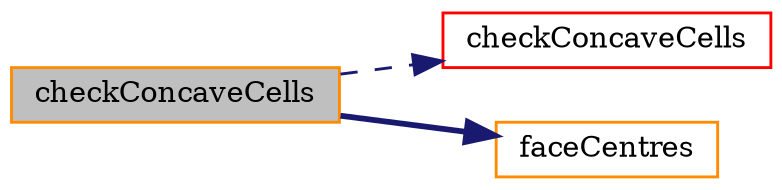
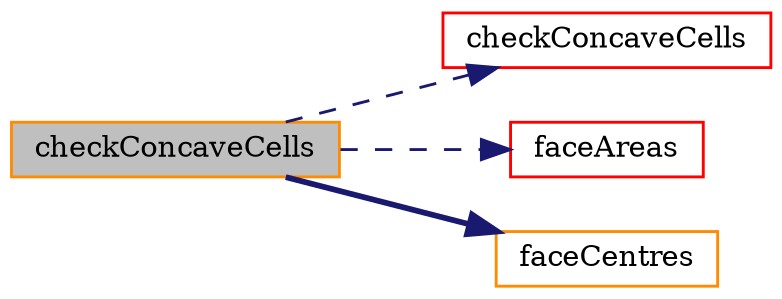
none -> (607, 150)
